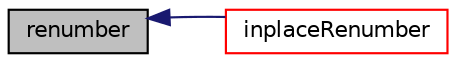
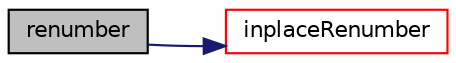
(198, 17) -> (176, 46)
